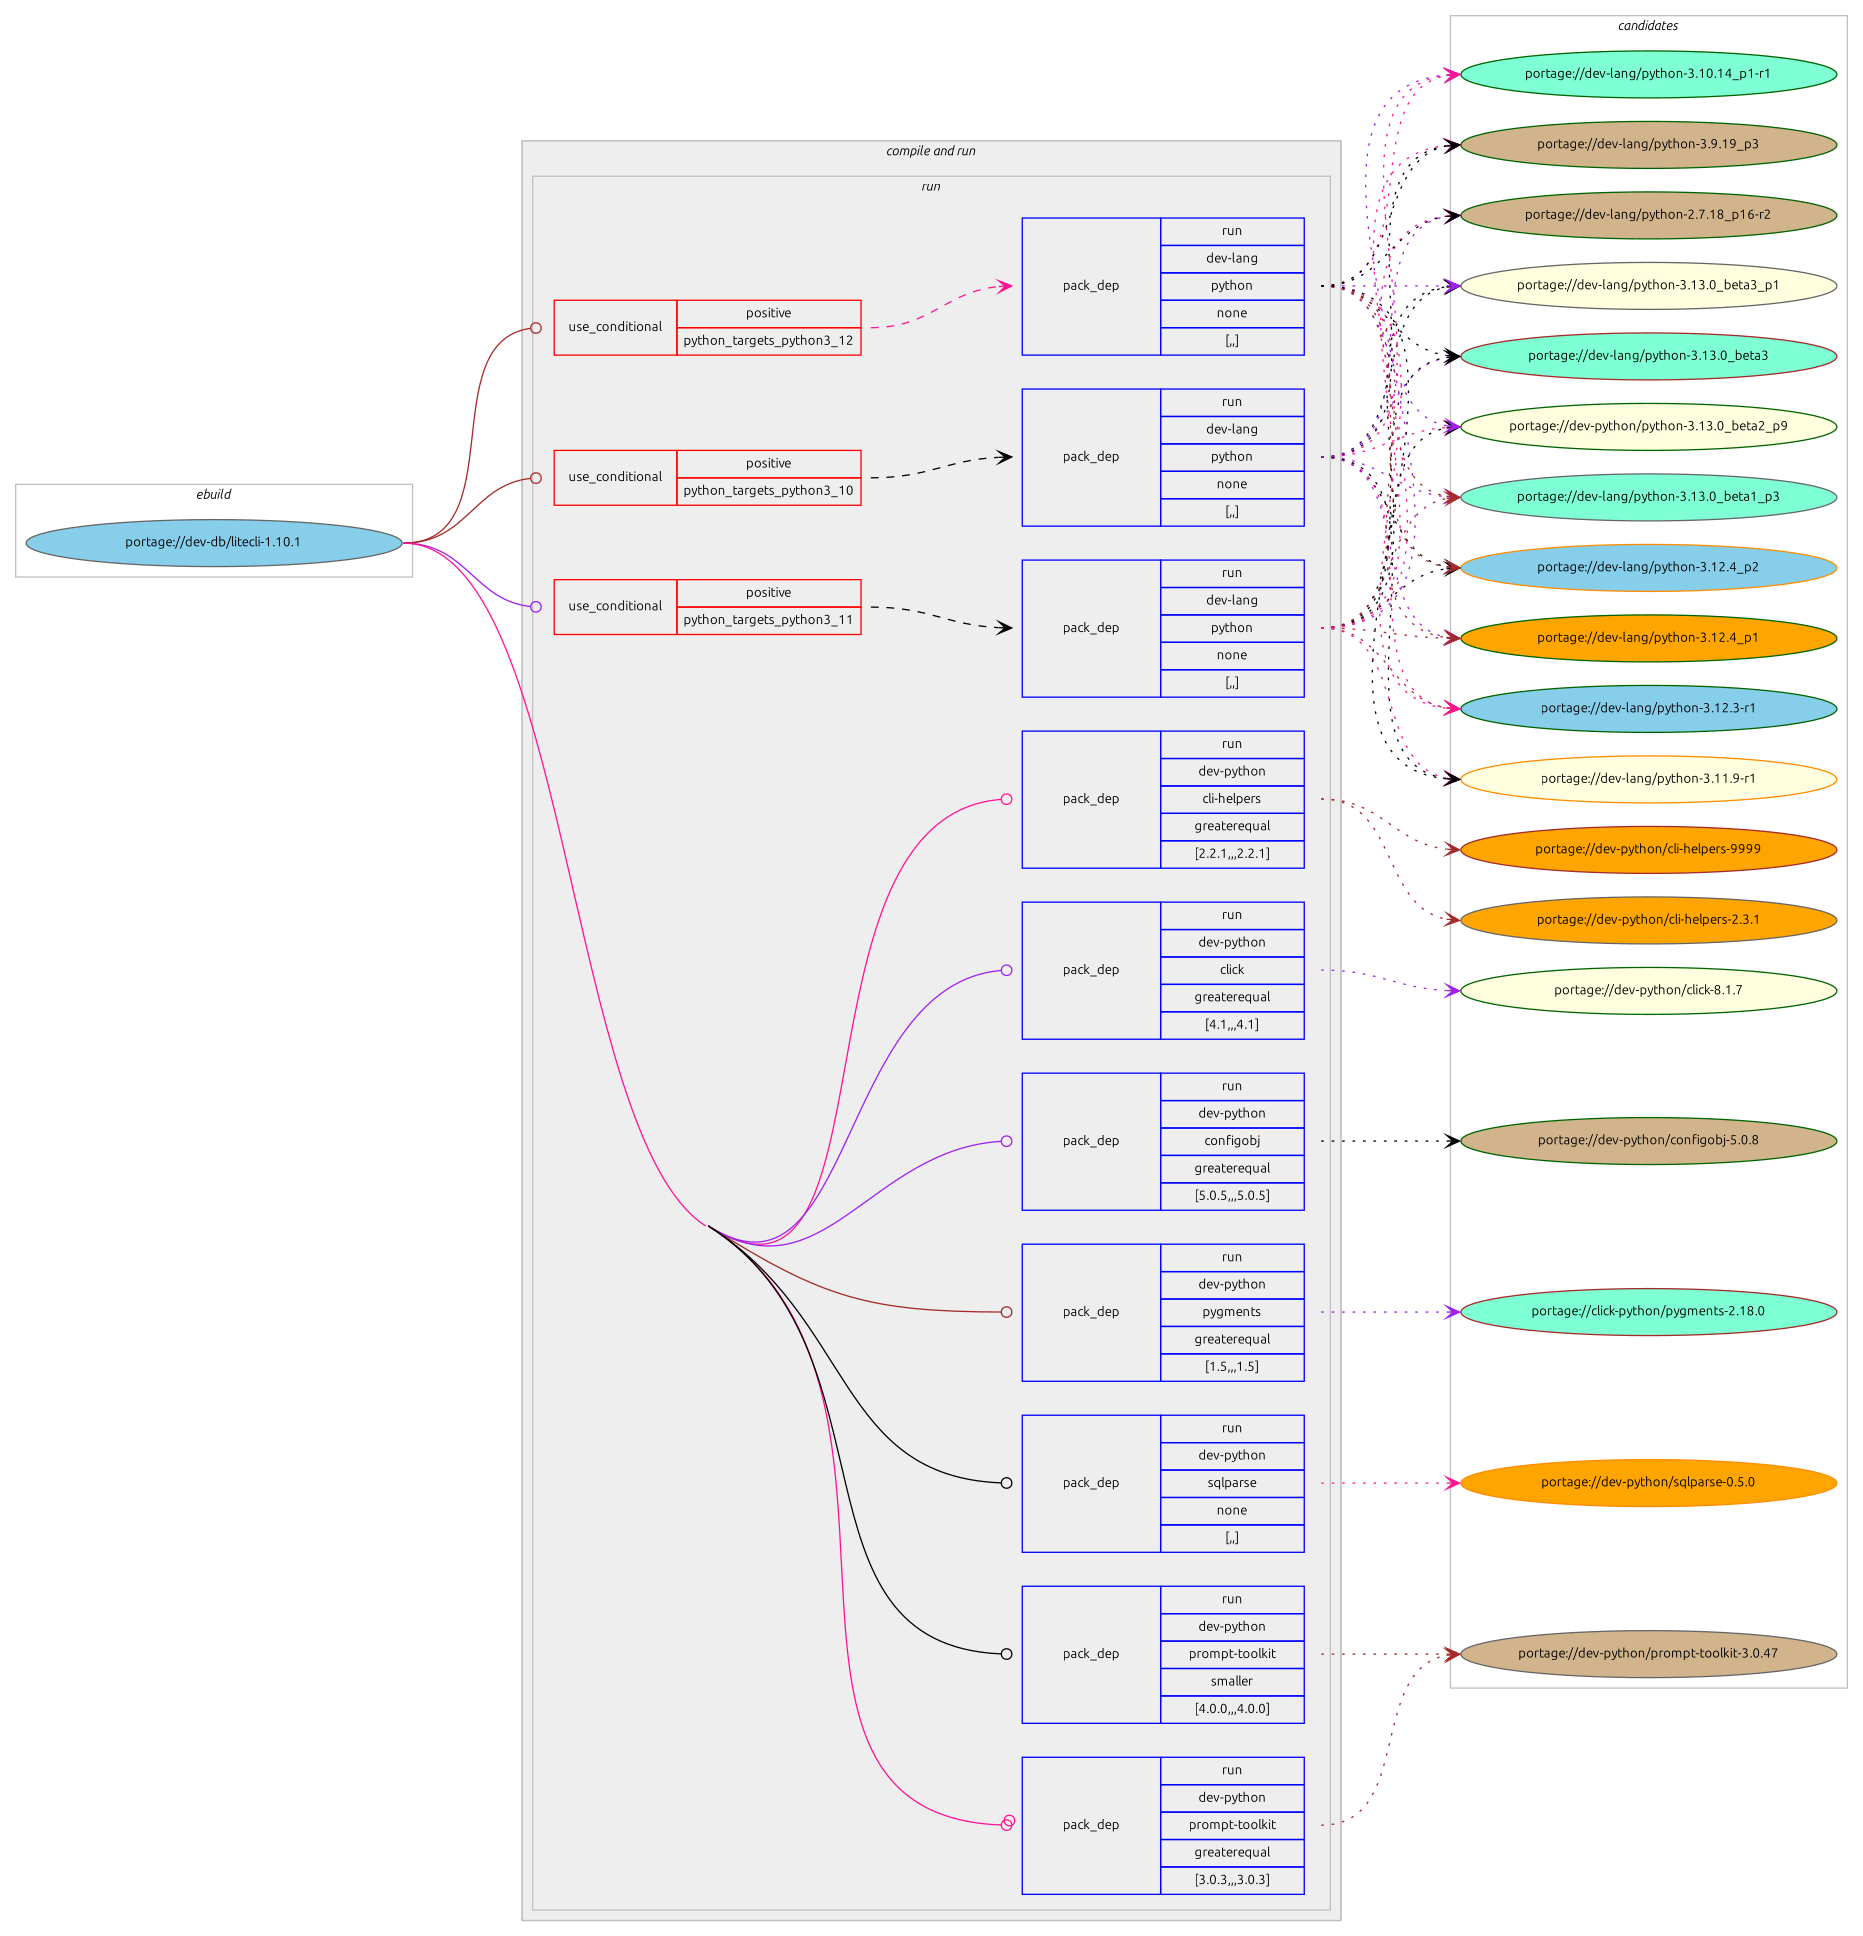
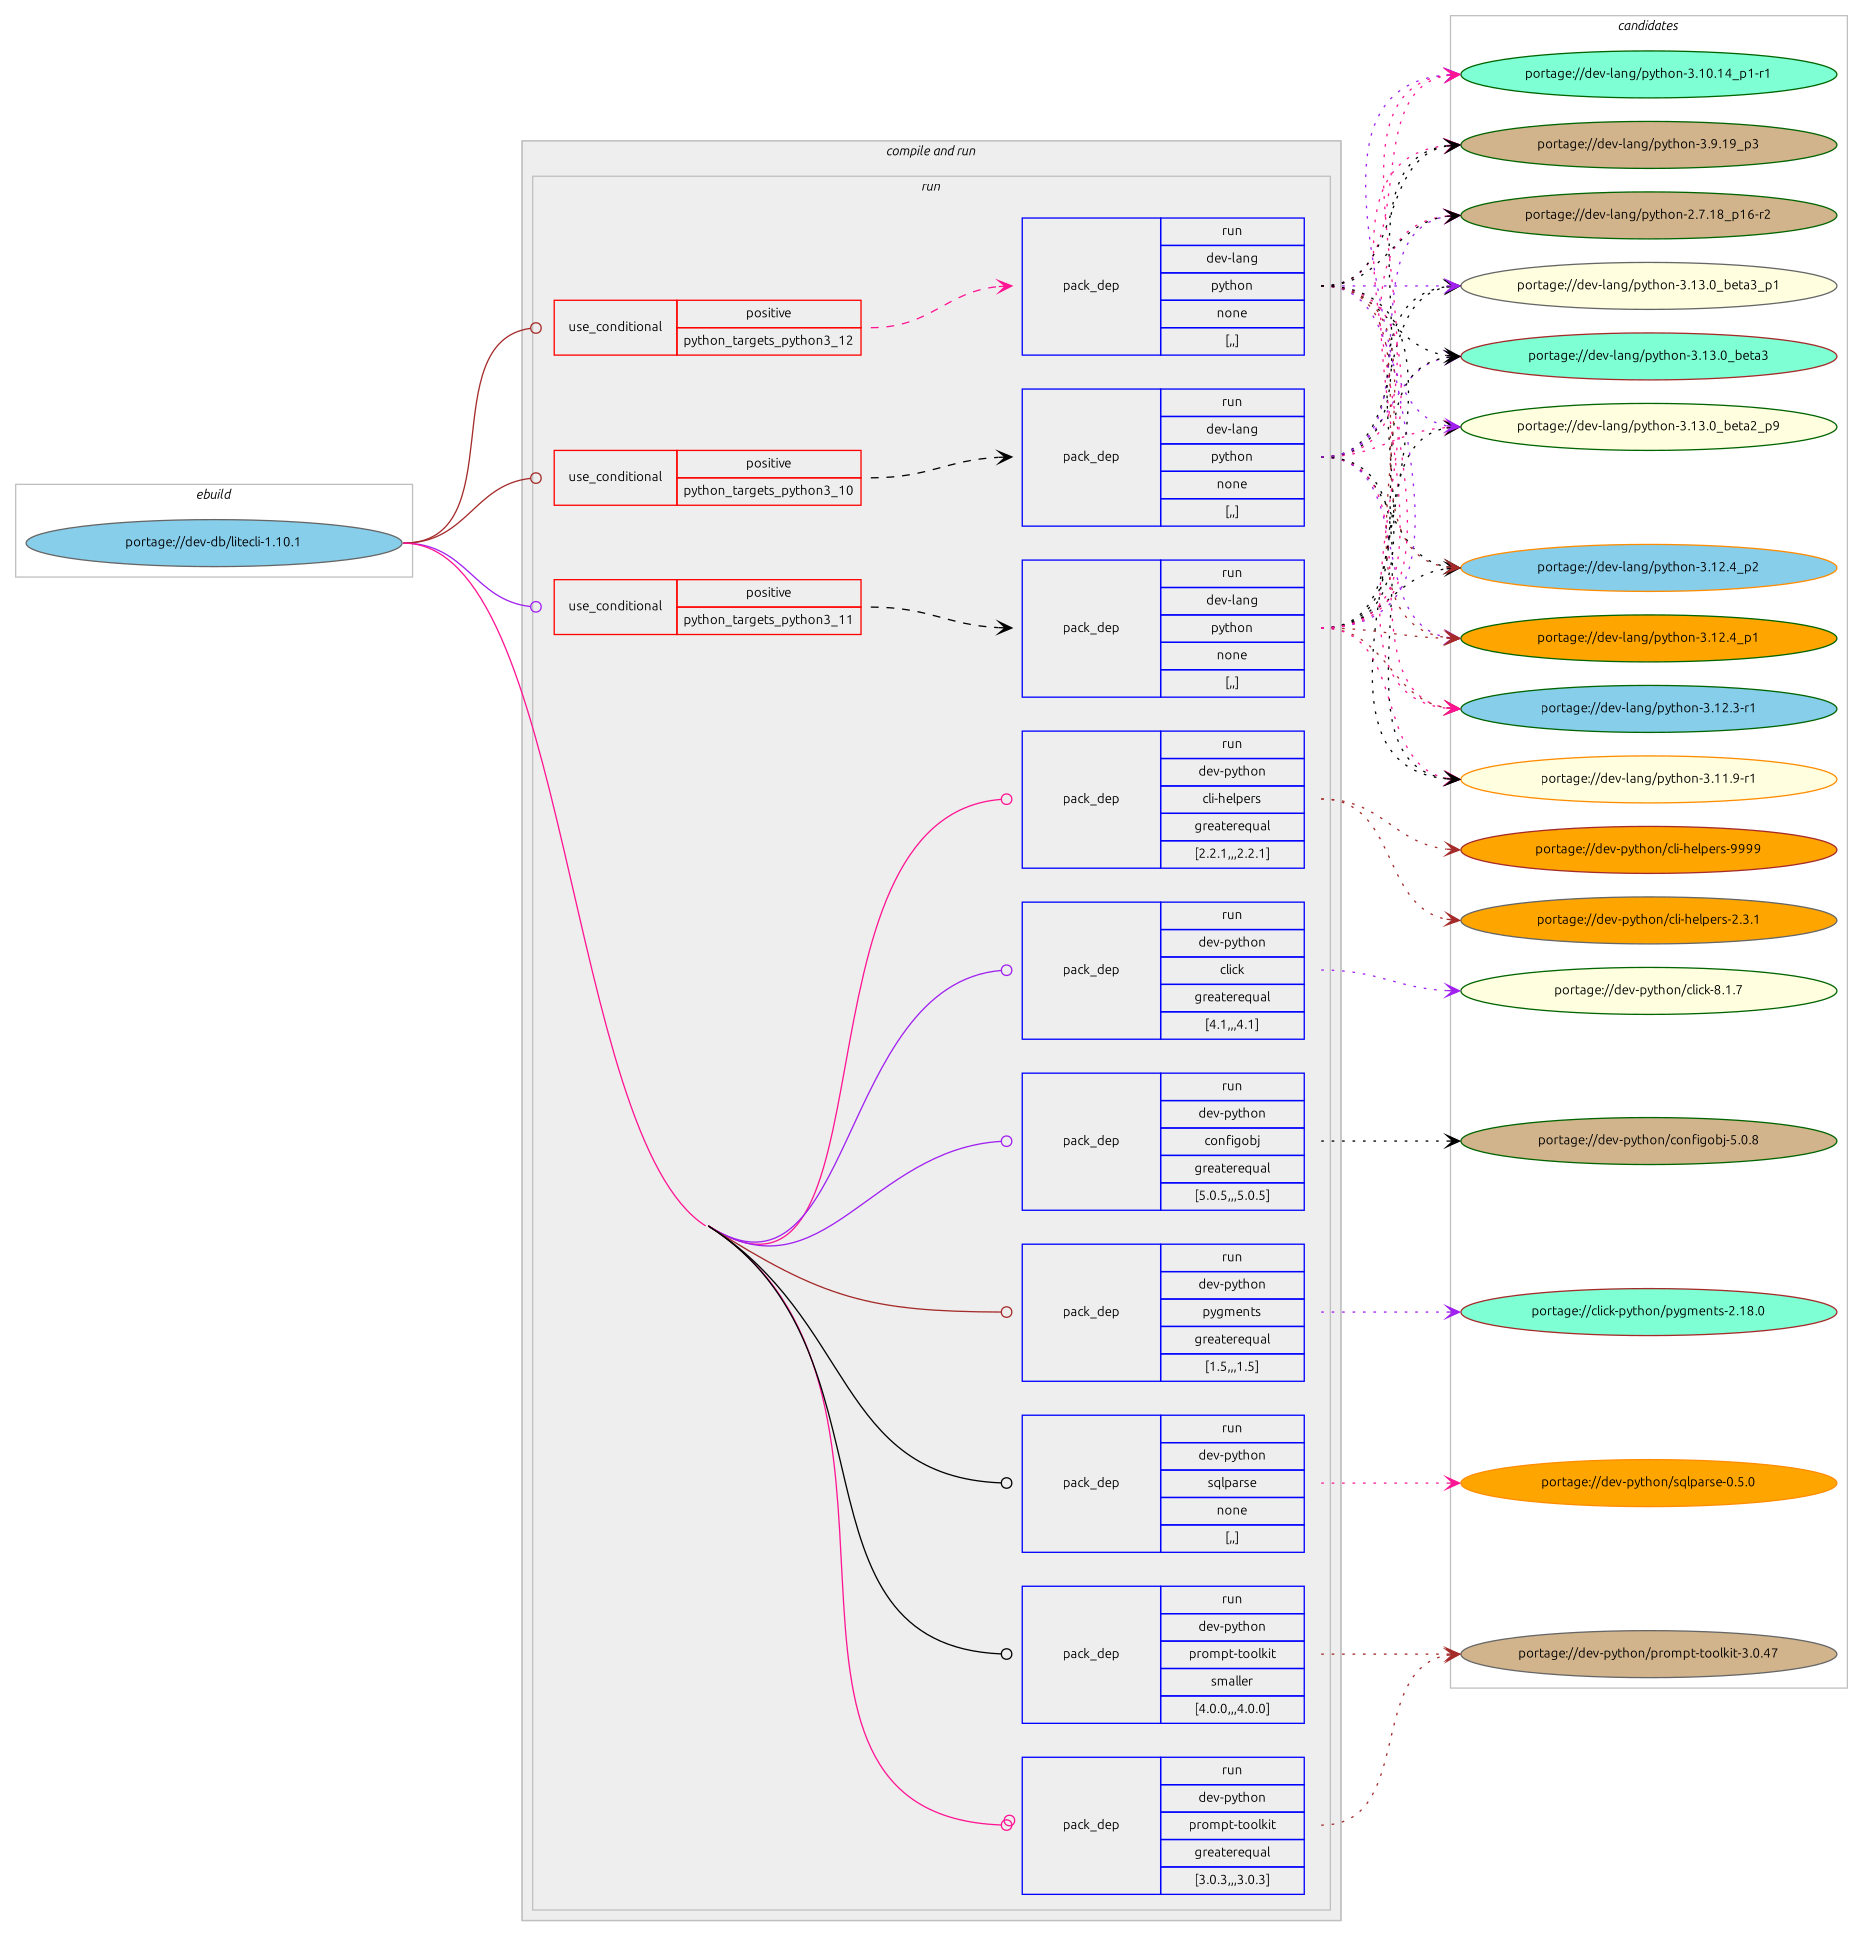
(1649, 427) -> (1649, 427)
(1649, 497) -> none
